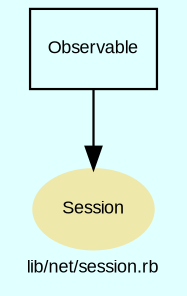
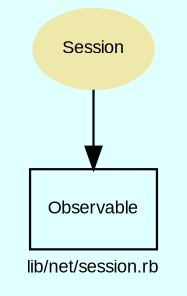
(94, 118) -> (94, 118)
